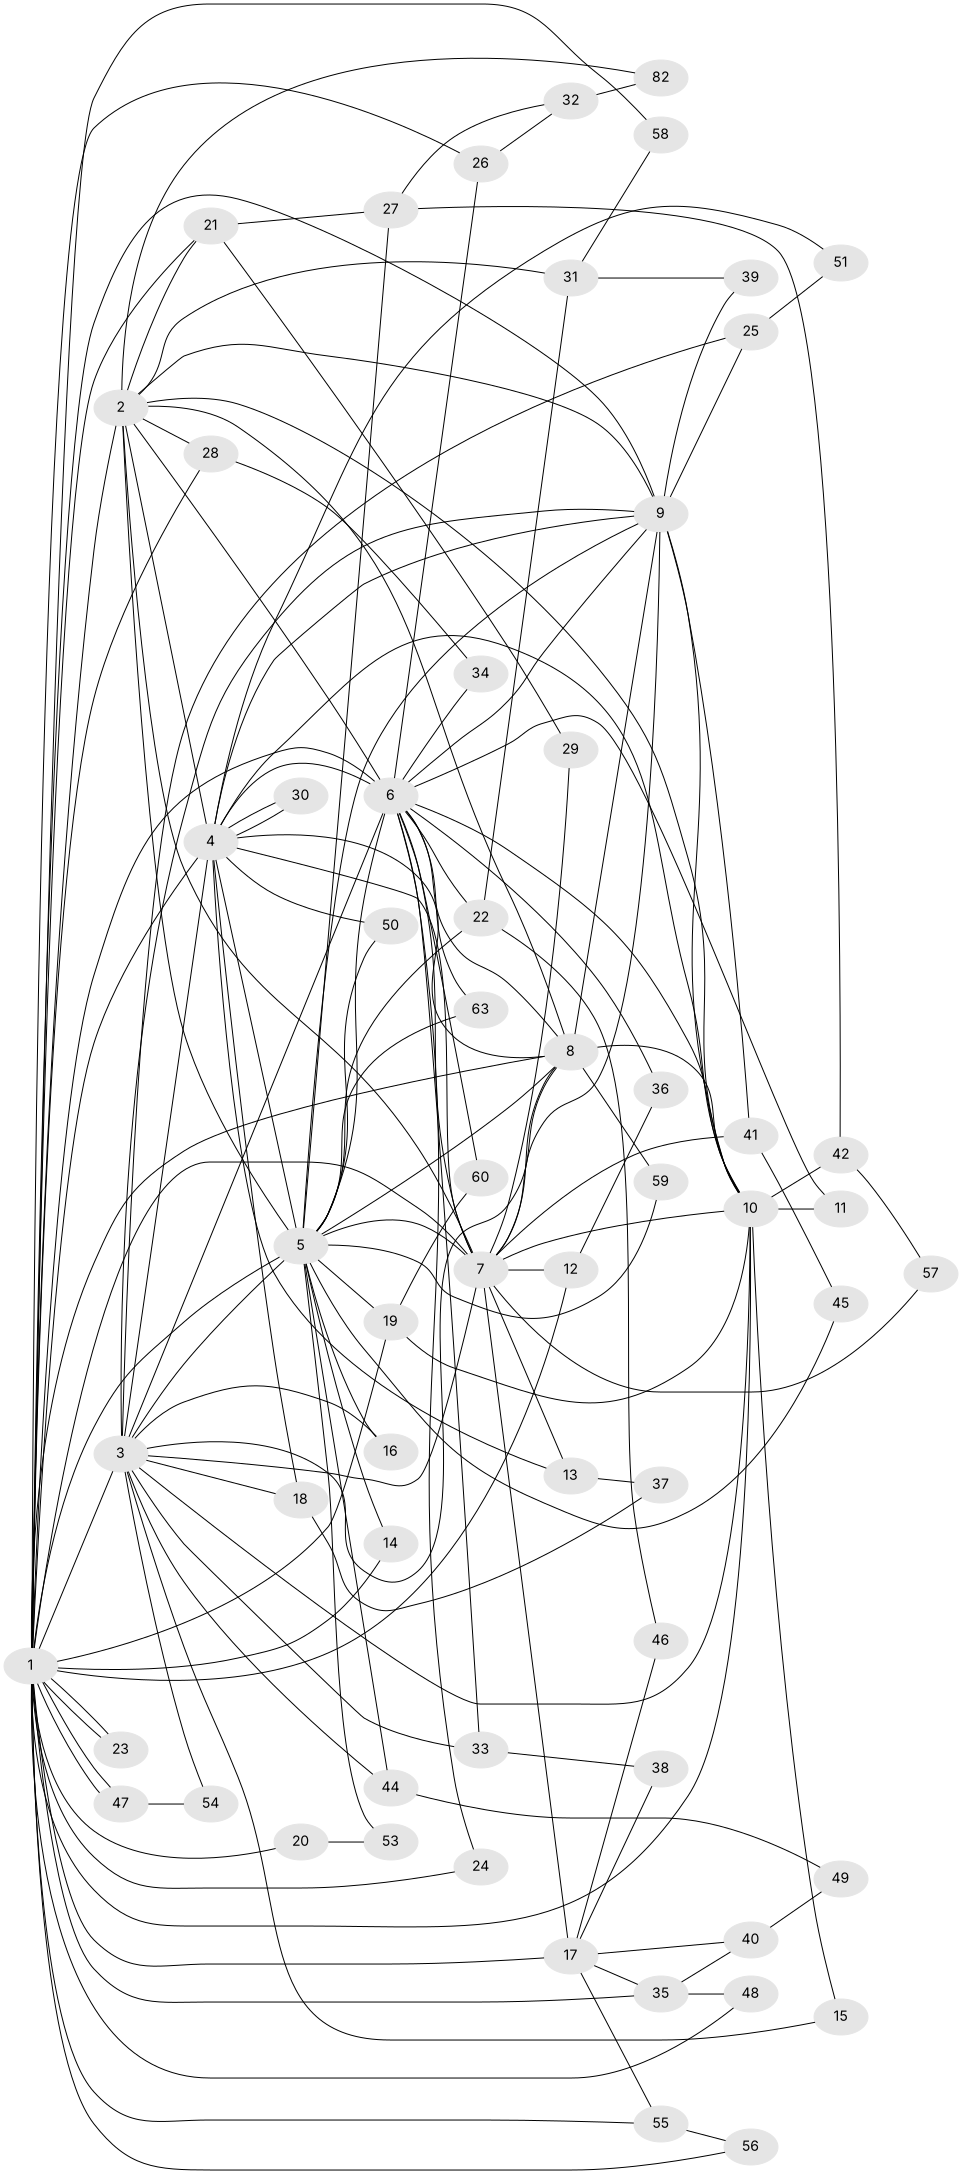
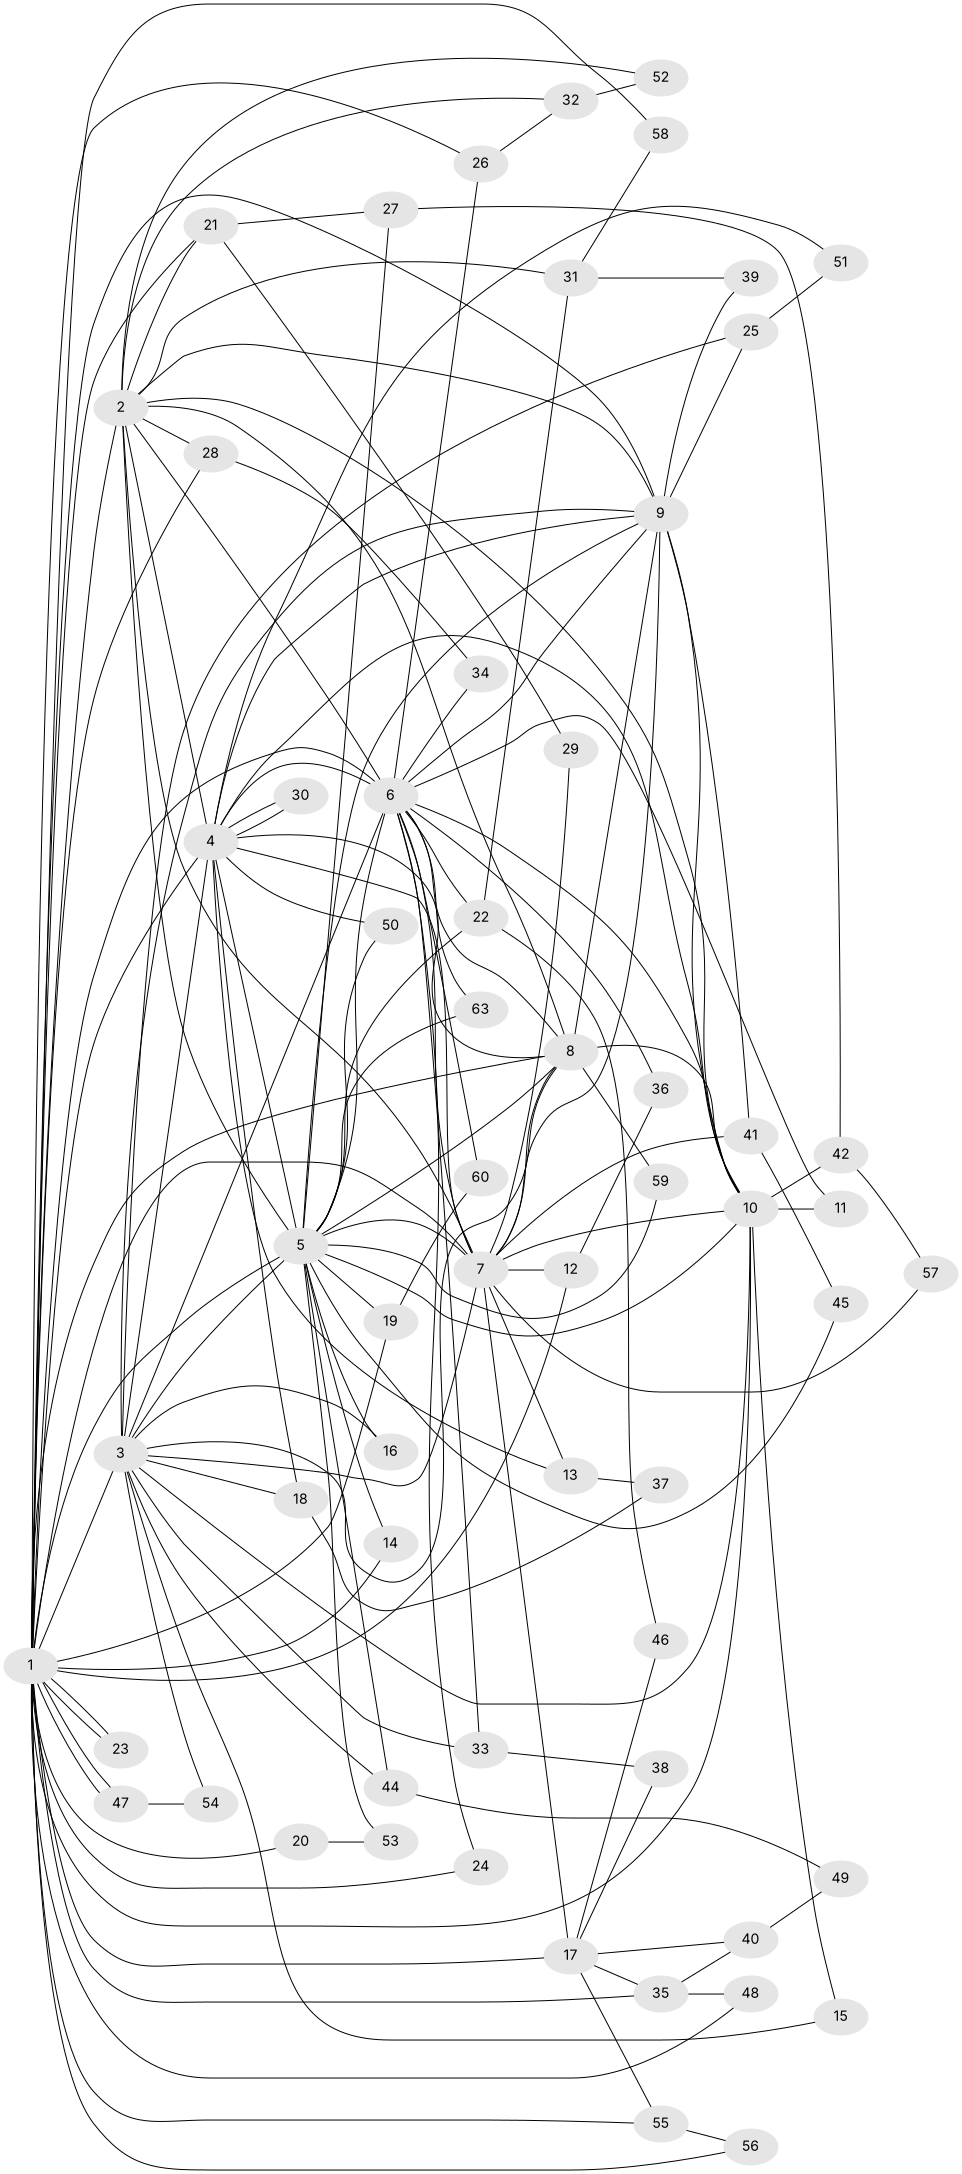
(661, 78) -> (661, 78)
(462, 132) -> (257, 148)
(623, 1399) -> (527, 1336)
